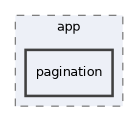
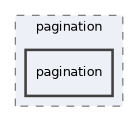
(69, 28) -> (69, 28)
